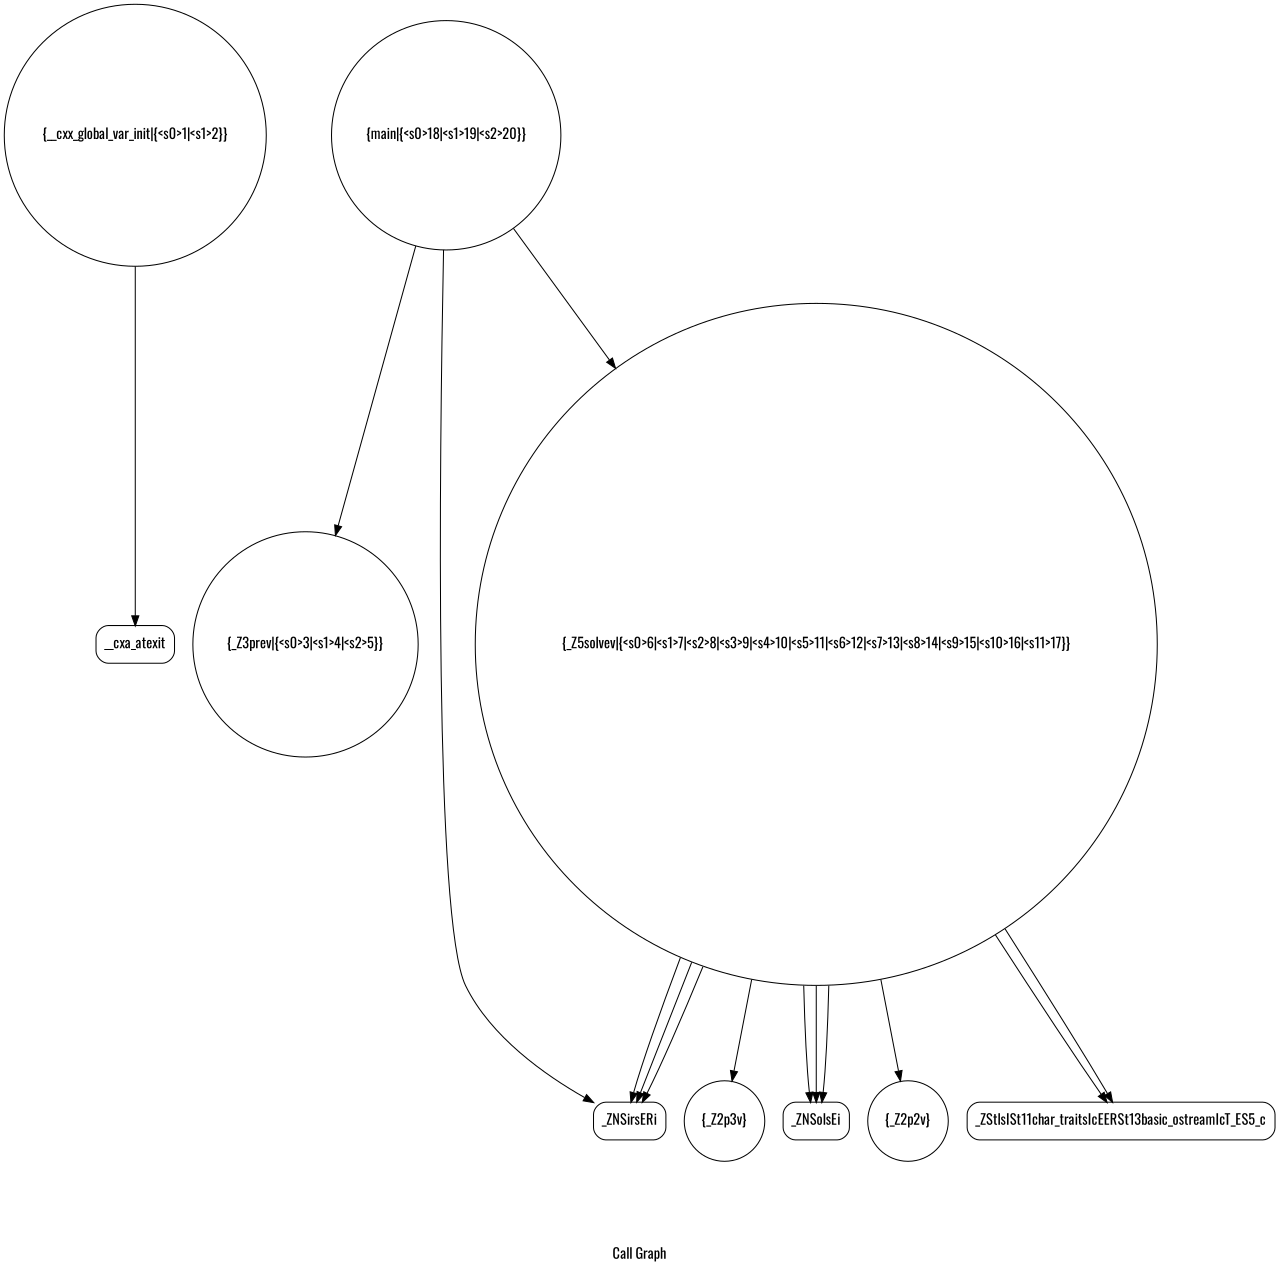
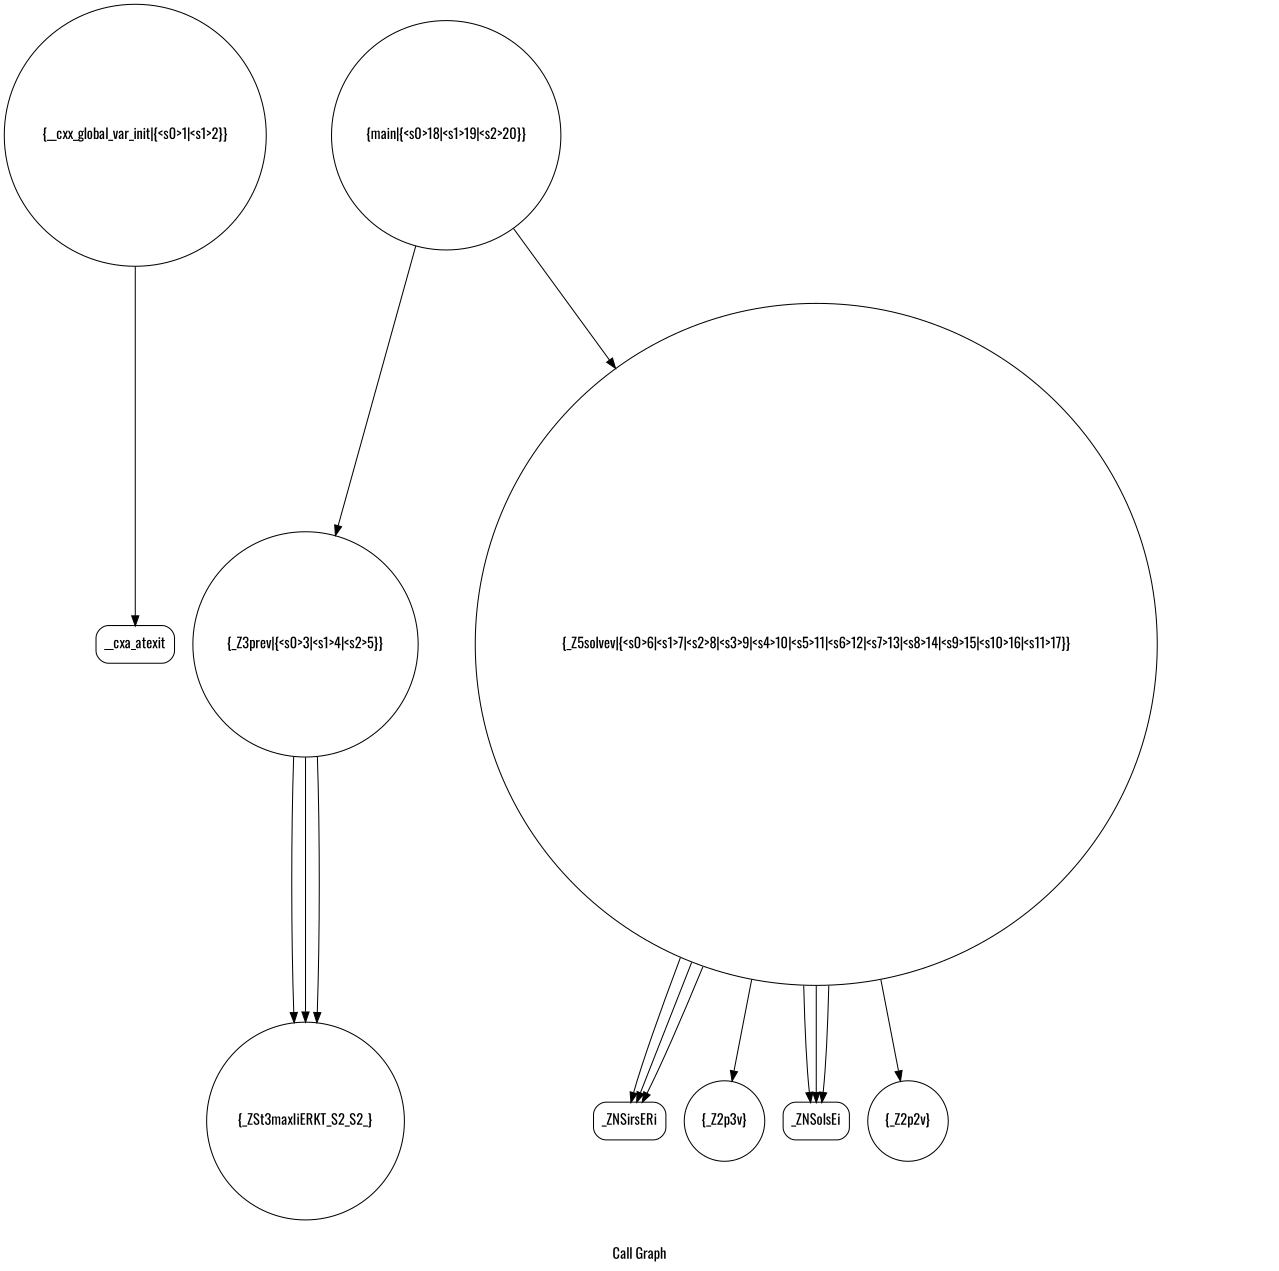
(442, 701) -> none
none -> (306, 1121)
(1121, 1121) -> none
